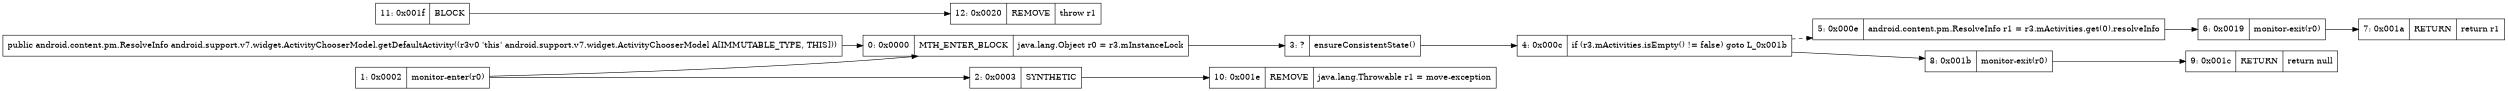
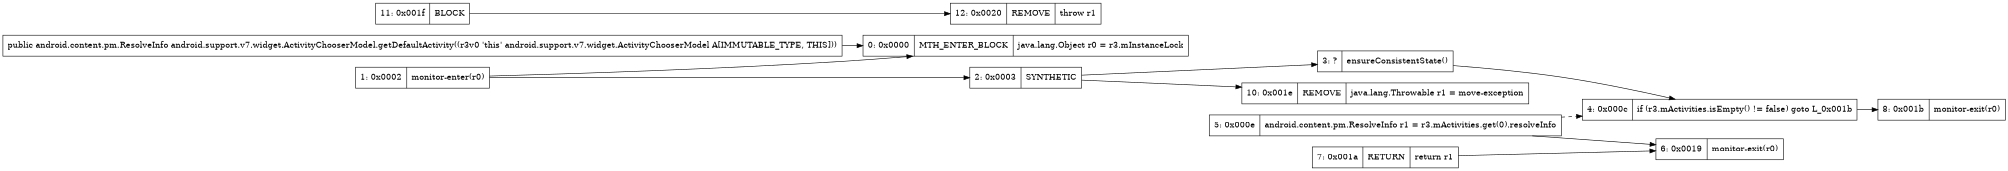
(2339, 29) -> (1554, 153)
(1799, 39) -> (1569, 117)
(1234, 46) -> (1197, 70)
(2262, 61) -> none
